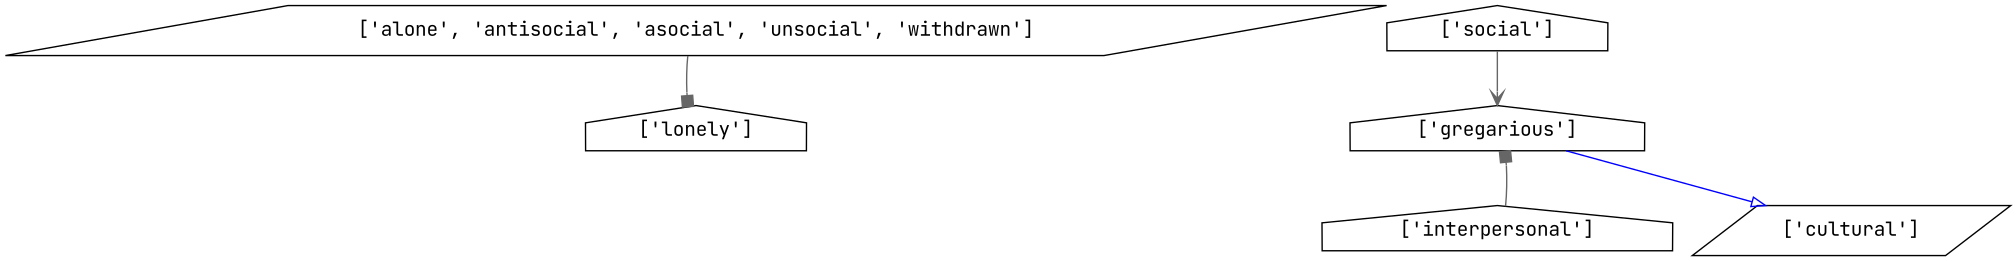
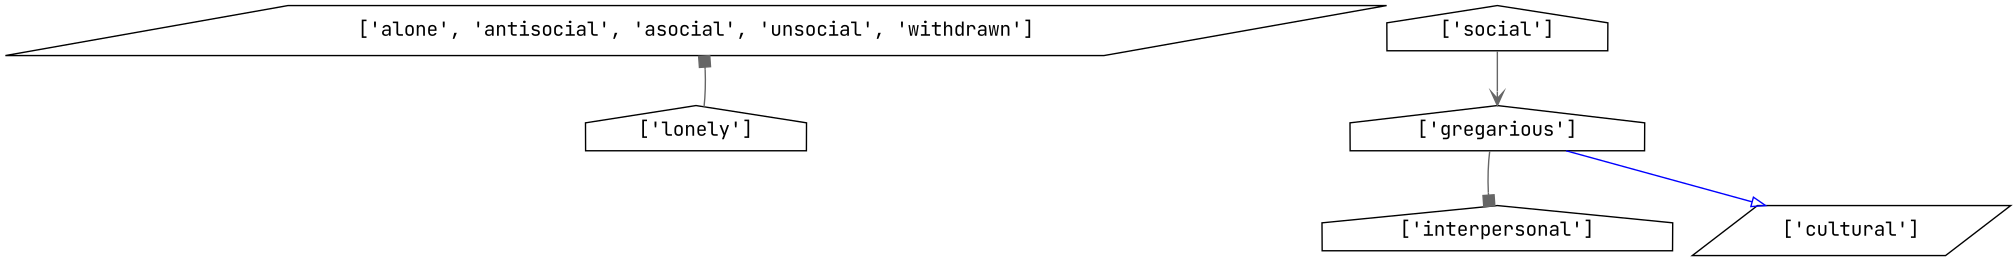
(687, 74) -> (705, 88)
(1507, 186) -> (1488, 172)
